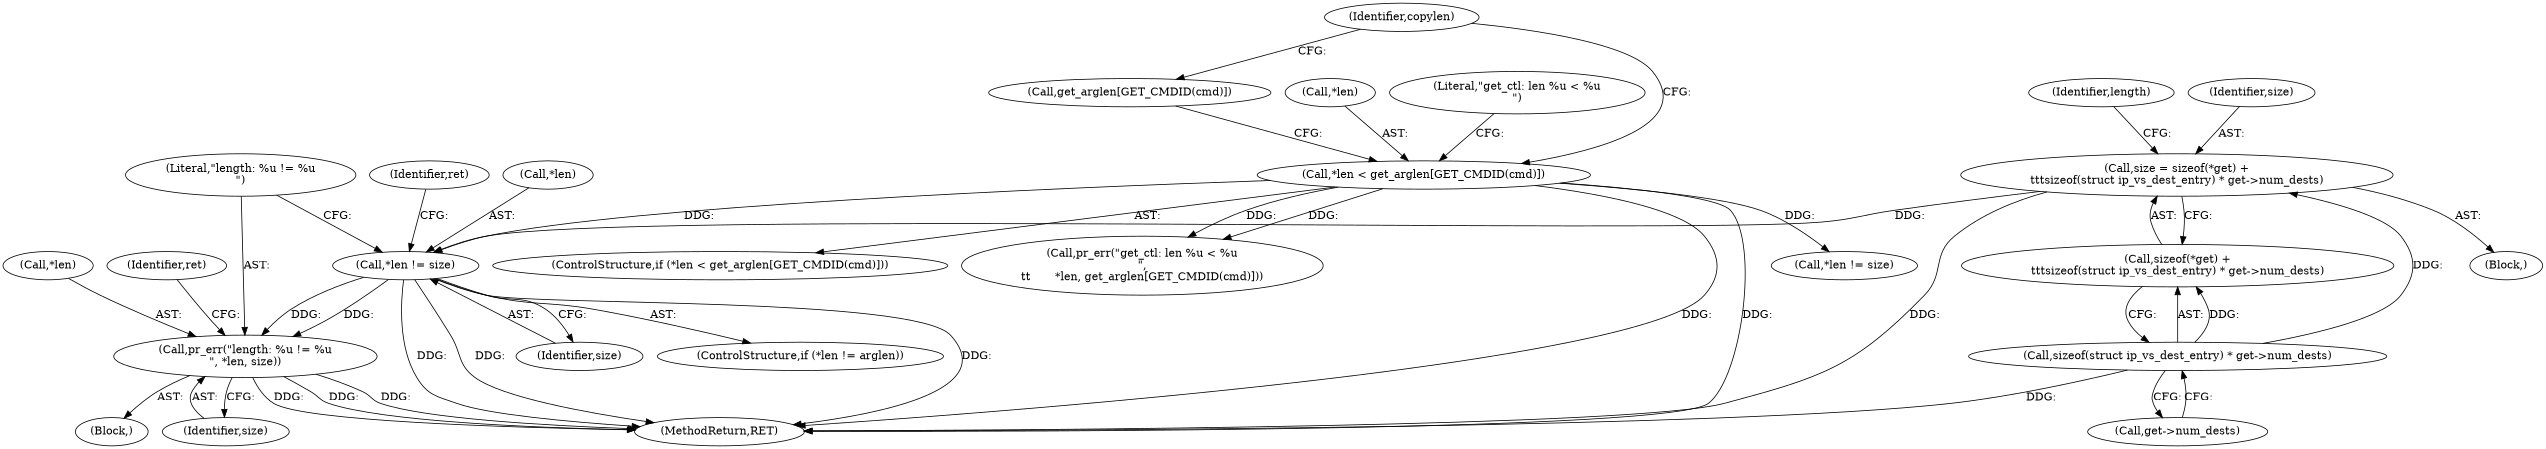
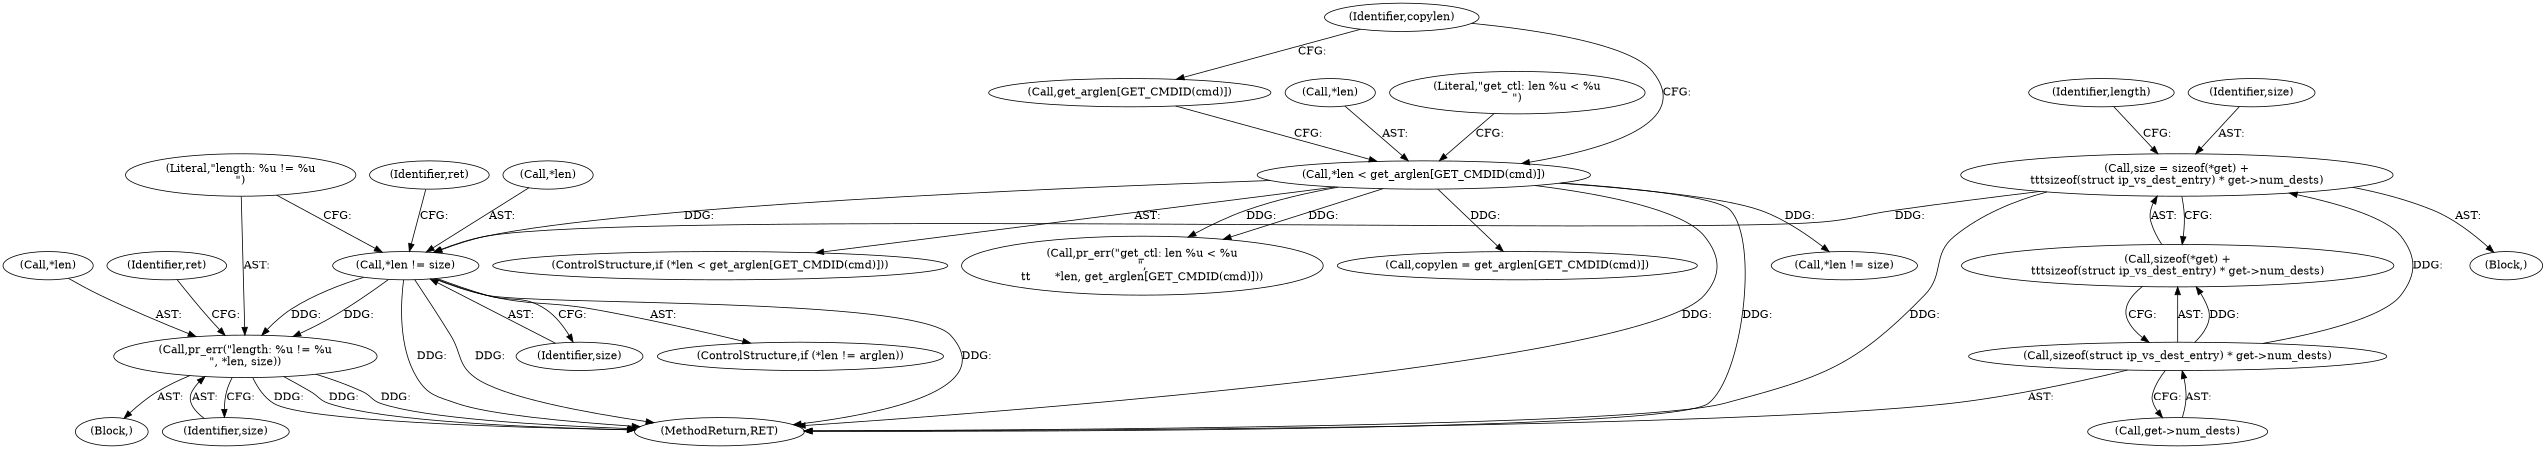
none -> (1517, 266)
(2043, 398) -> (2043, 398)
(2200, 398) -> (2200, 398)
